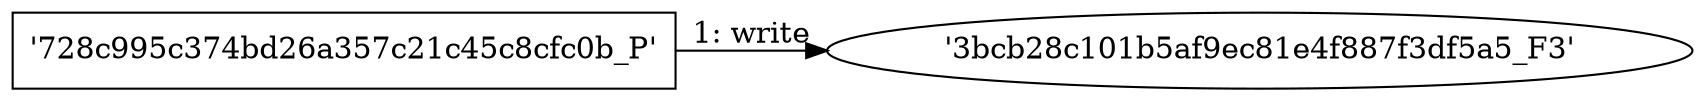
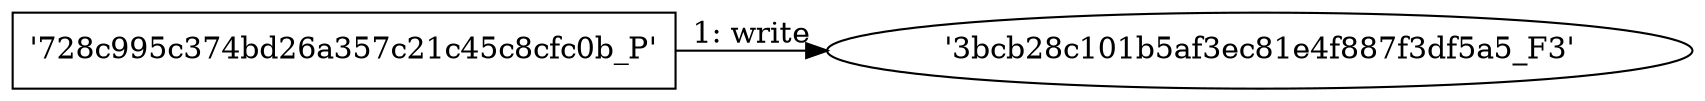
(1260, 51) -> (1260, 51)
